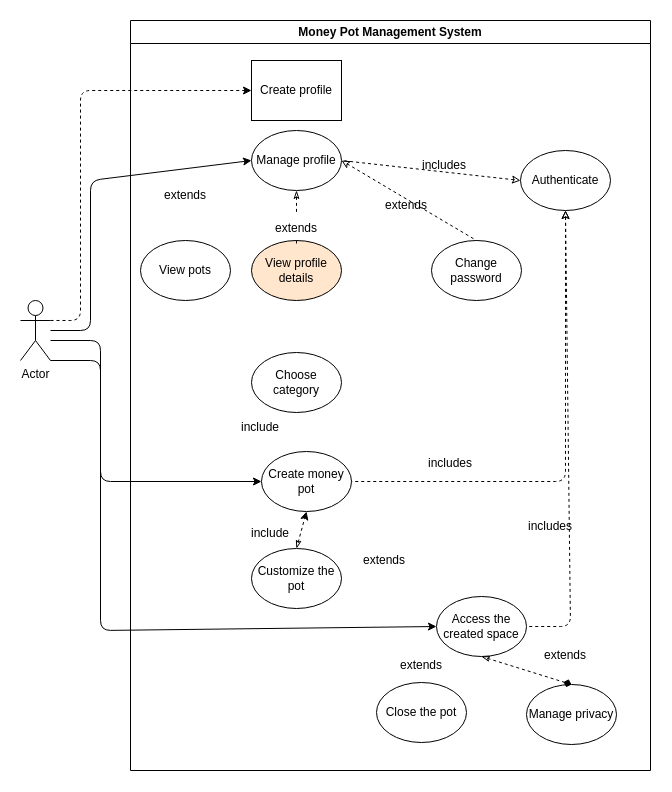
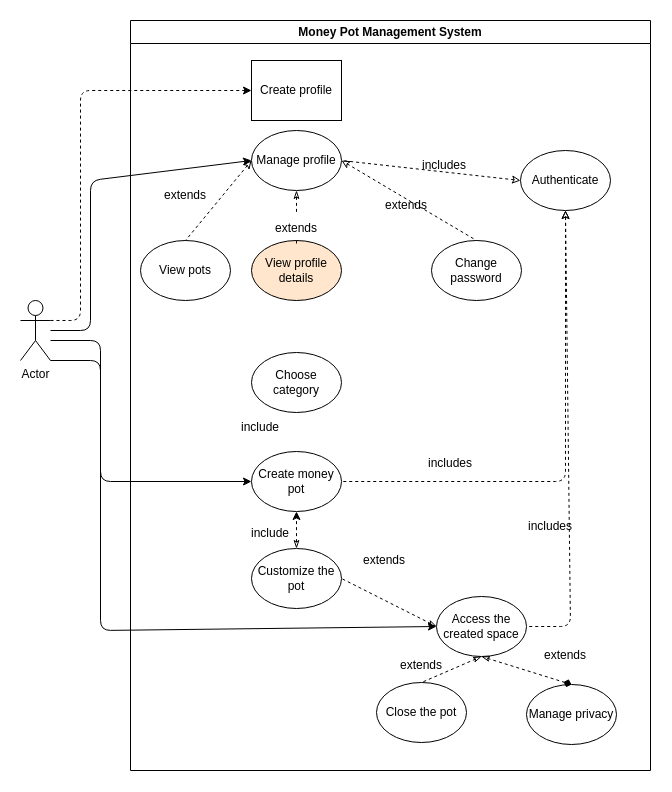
none -> (217, 202)
(307, 482) -> (297, 482)
none -> (386, 601)
none -> (449, 671)
